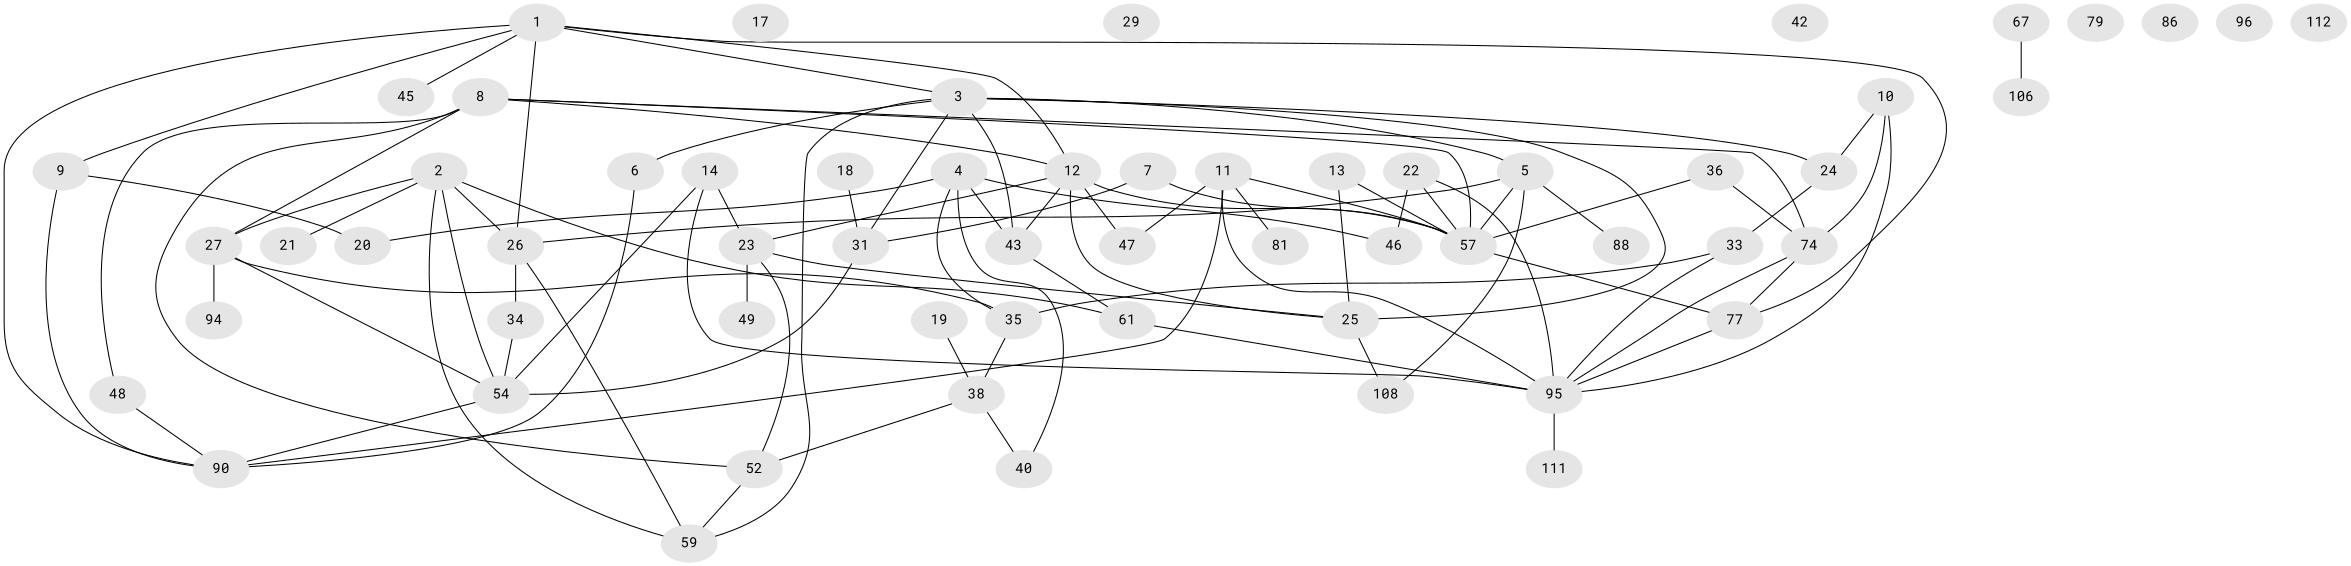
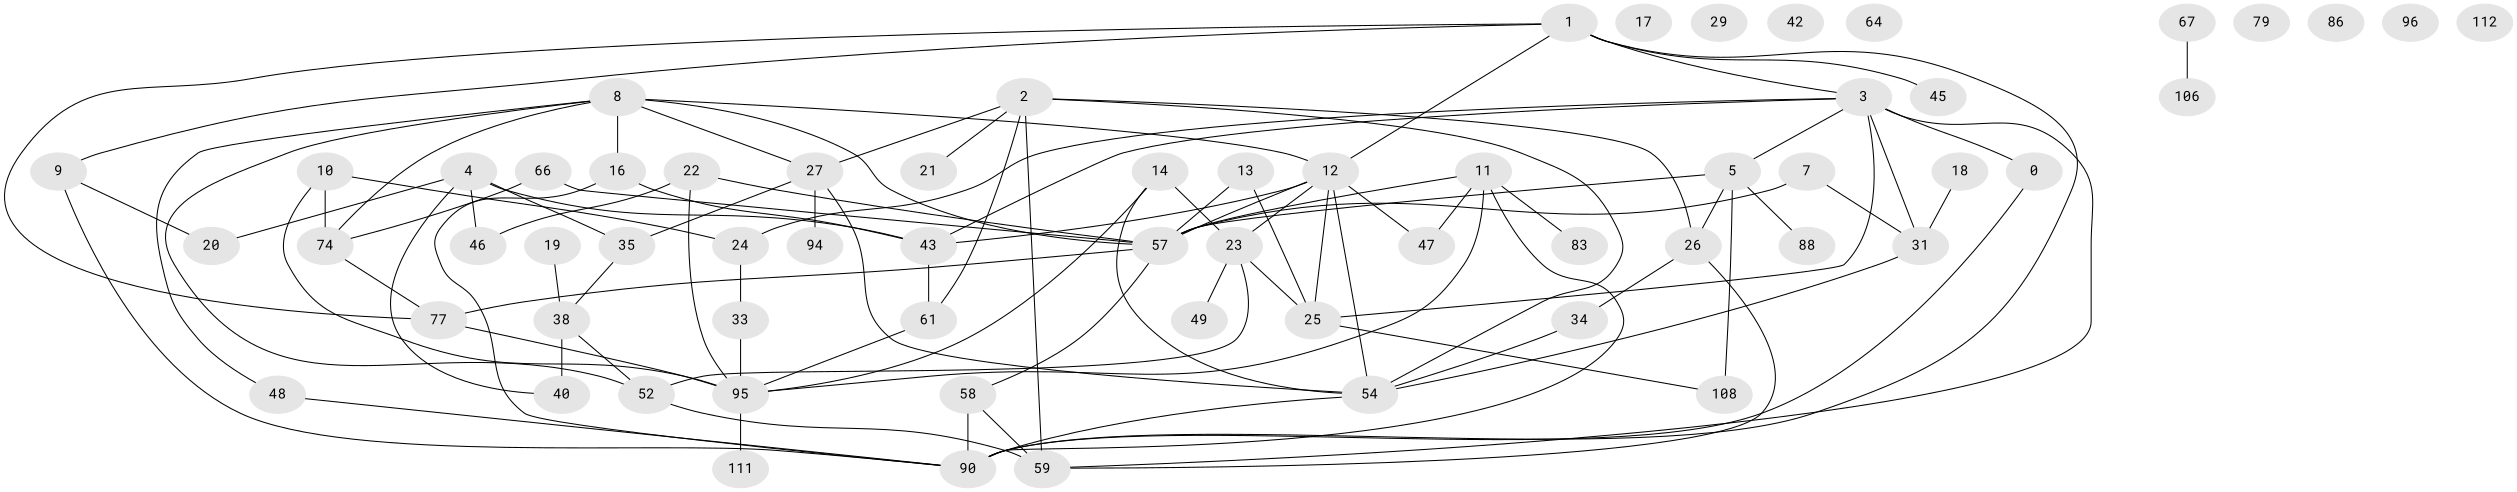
none -> (1874, 23)
(526, 134) -> none
none -> (618, 172)
(636, 172) -> (2034, 172)
(1715, 172) -> (543, 172)
(1280, 246) -> (1580, 246)
none -> (1350, 283)
(1374, 283) -> none
(1677, 314) -> none
none -> (968, 395)
